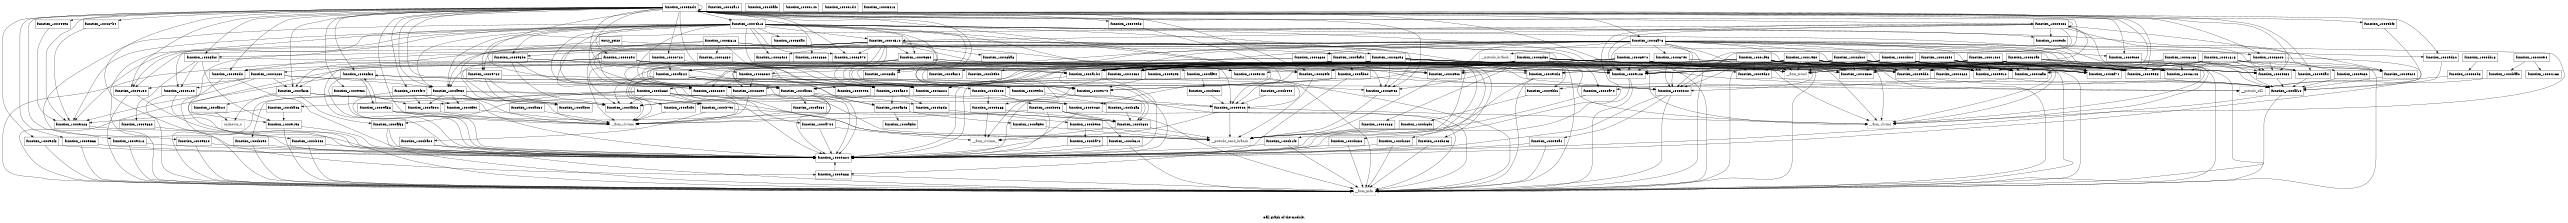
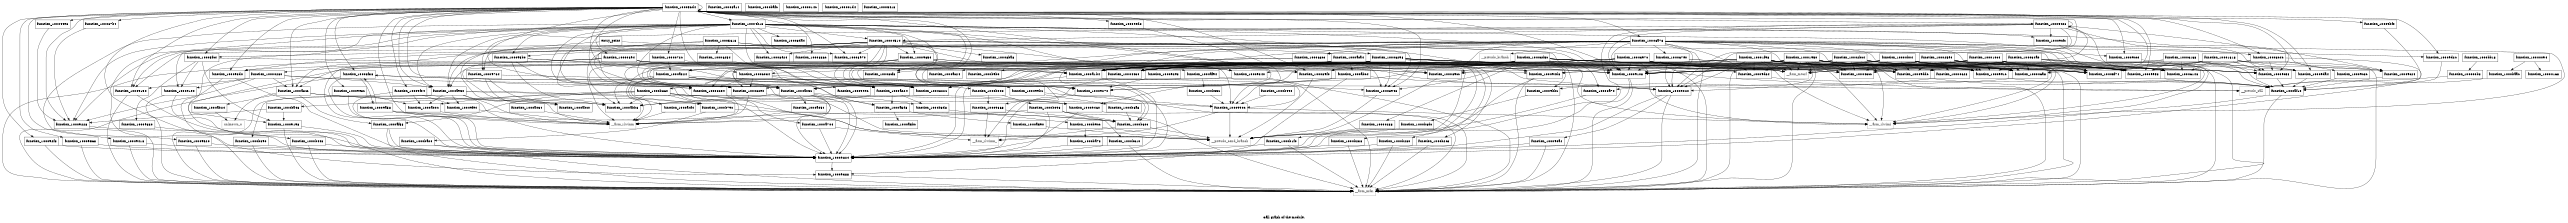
(1653, 66) -> (1925, 69)
(835, 168) -> (832, 165)
